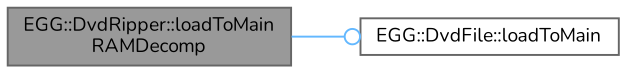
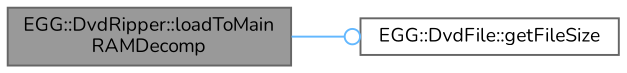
(490, 37) -> (490, 37)
